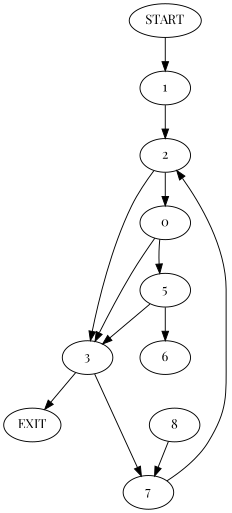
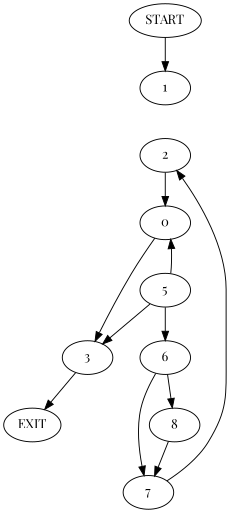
(165, 117) -> none
(115, 248) -> none
(159, 252) -> (172, 261)
none -> (169, 386)
(116, 421) -> (139, 418)
